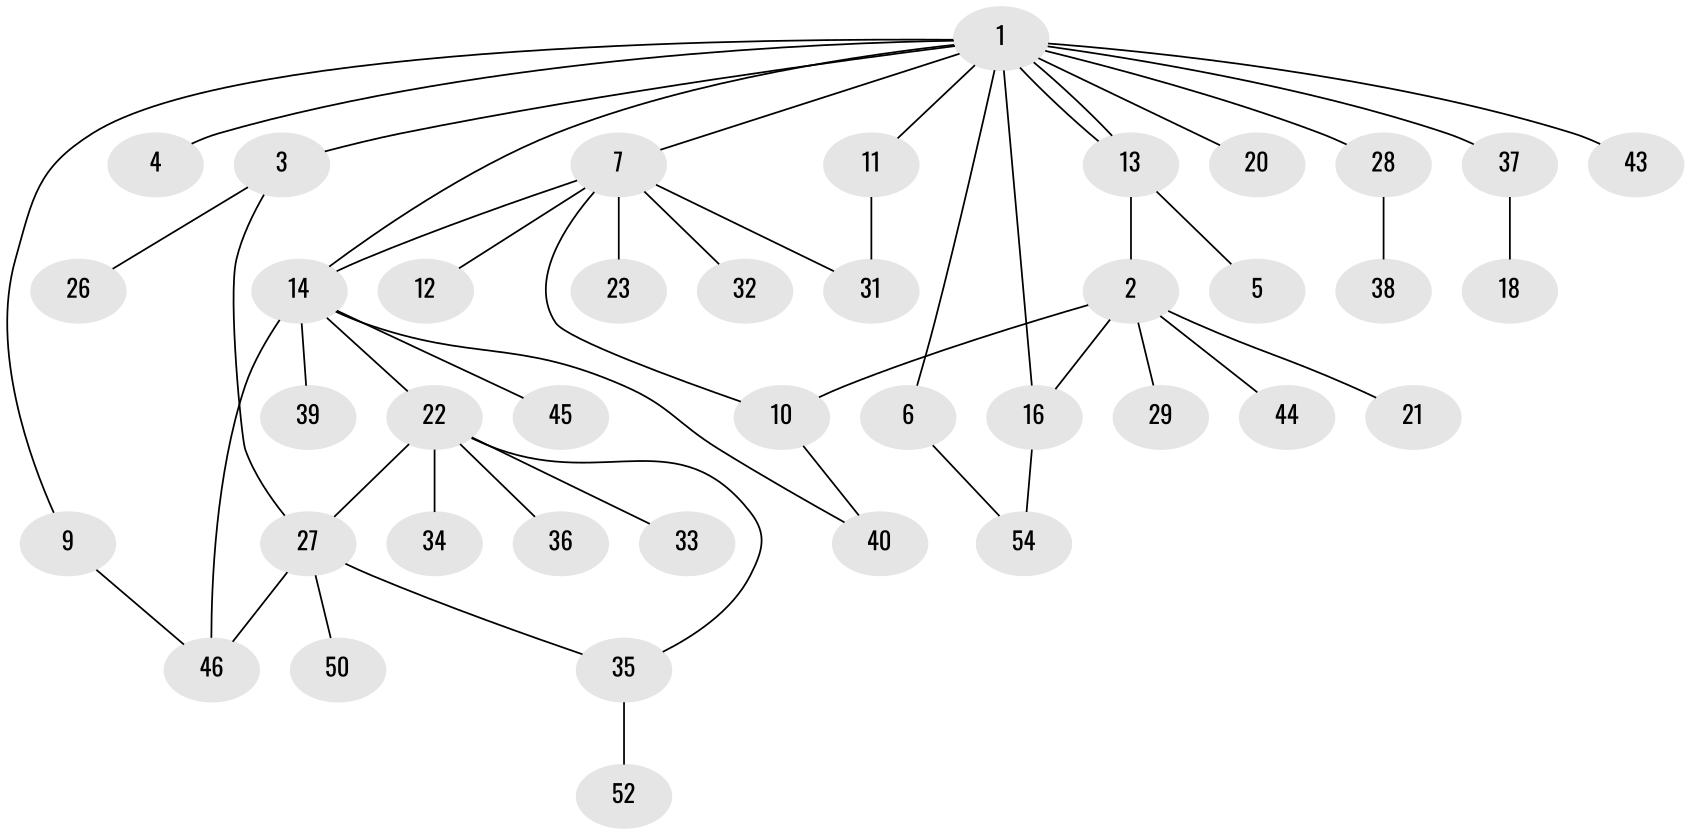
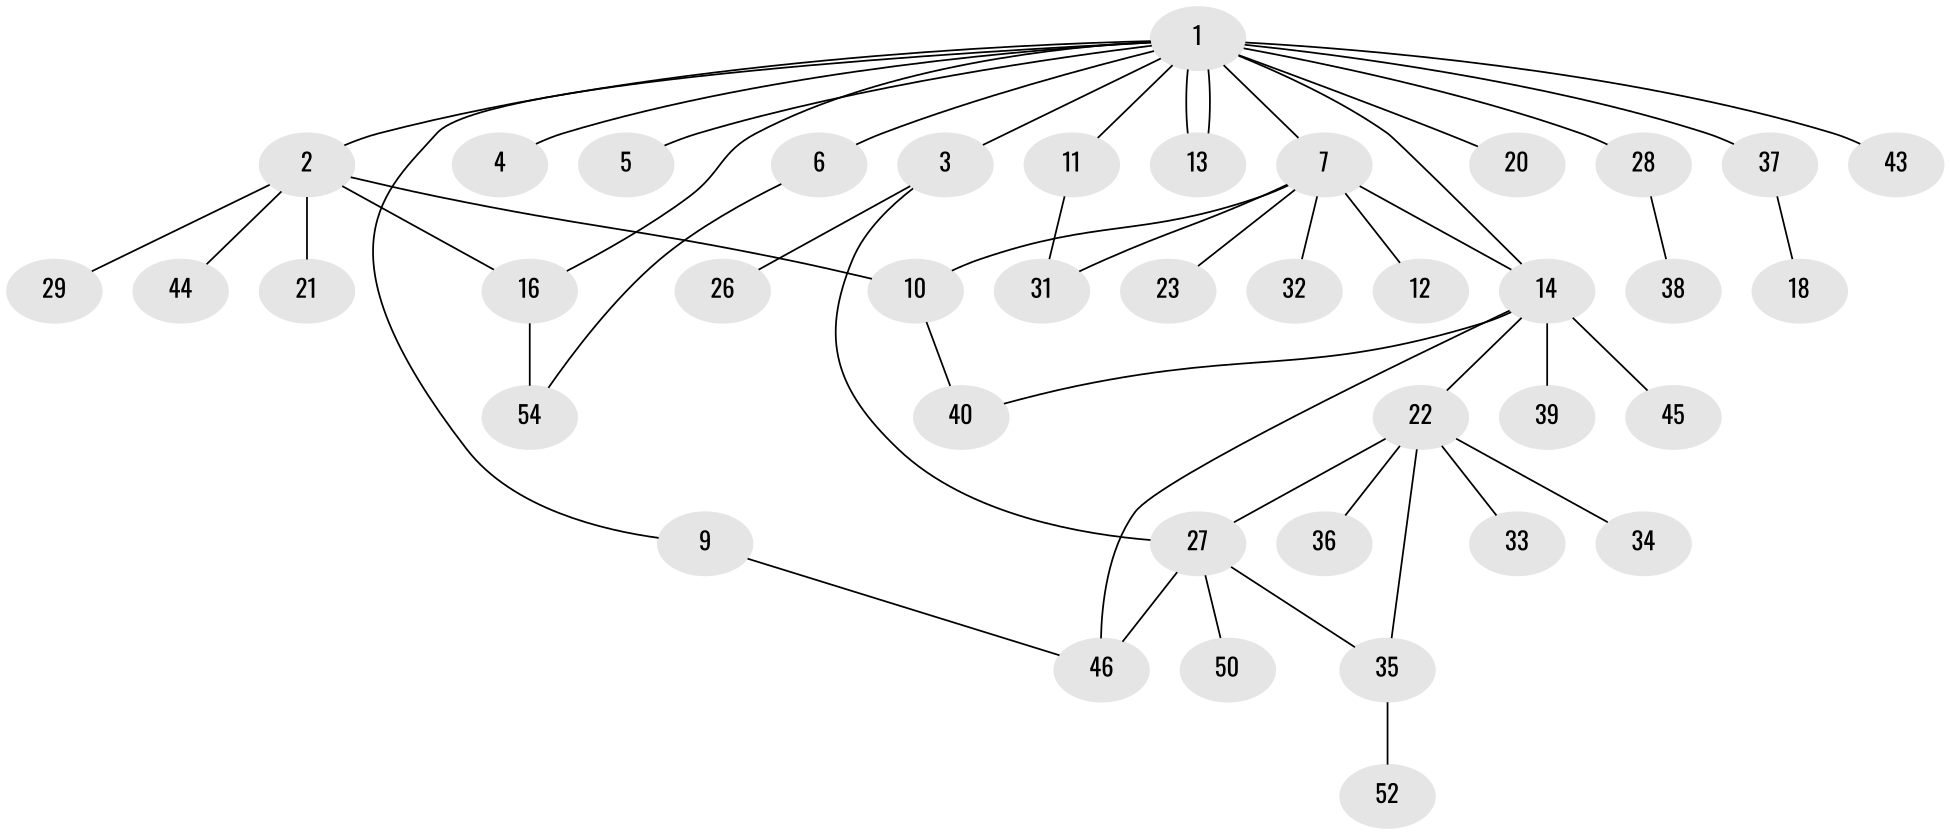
(1131, 228) -> (744, 69)
(1194, 228) -> (906, 84)
